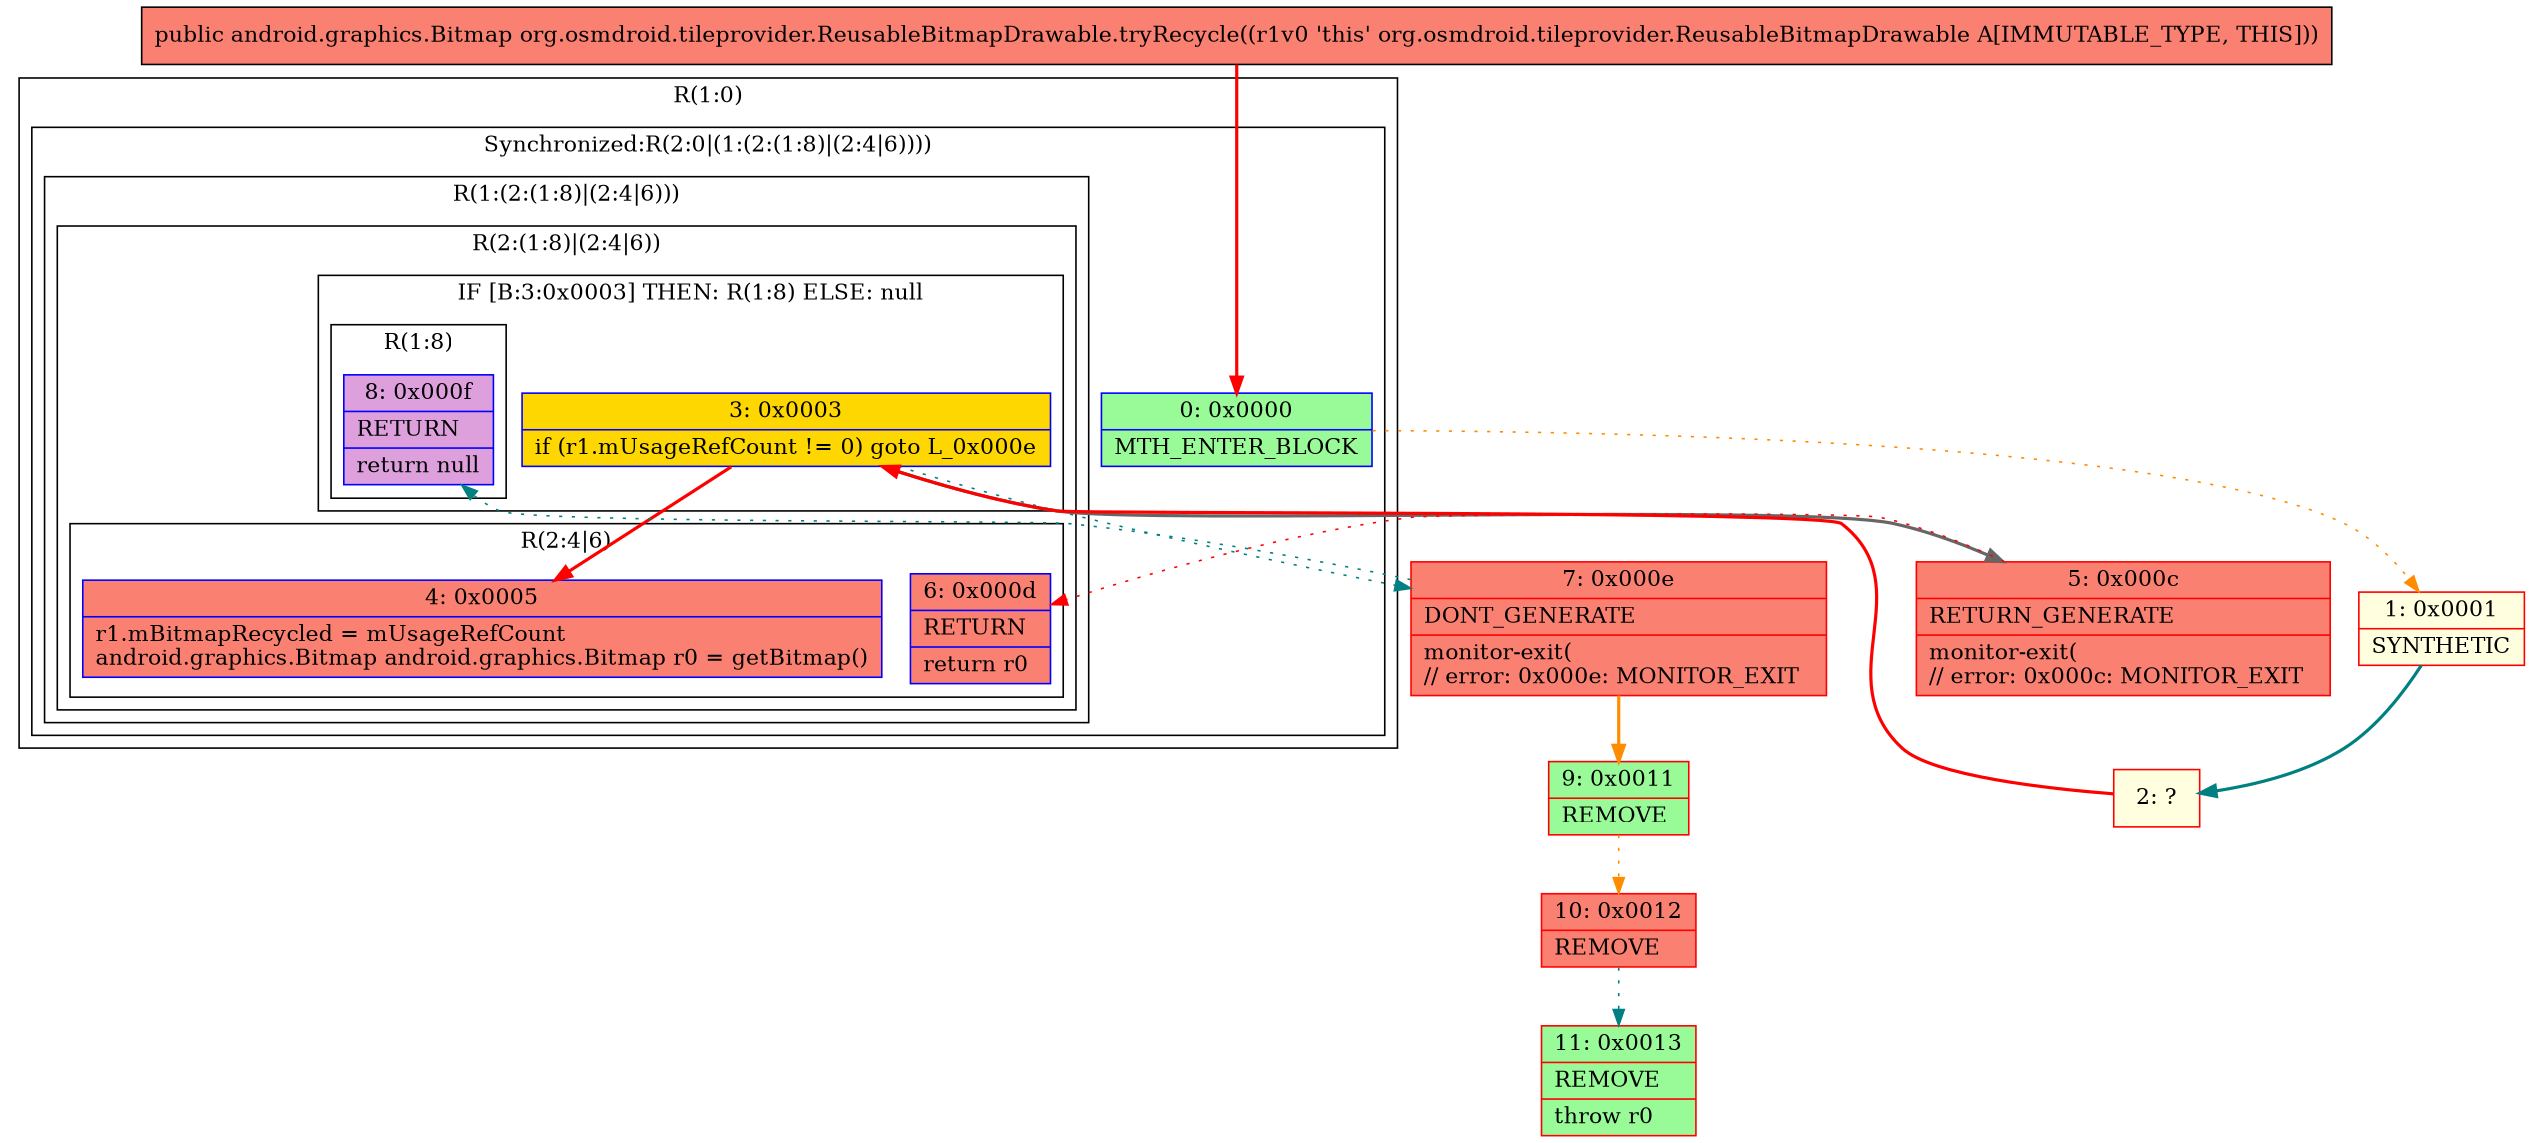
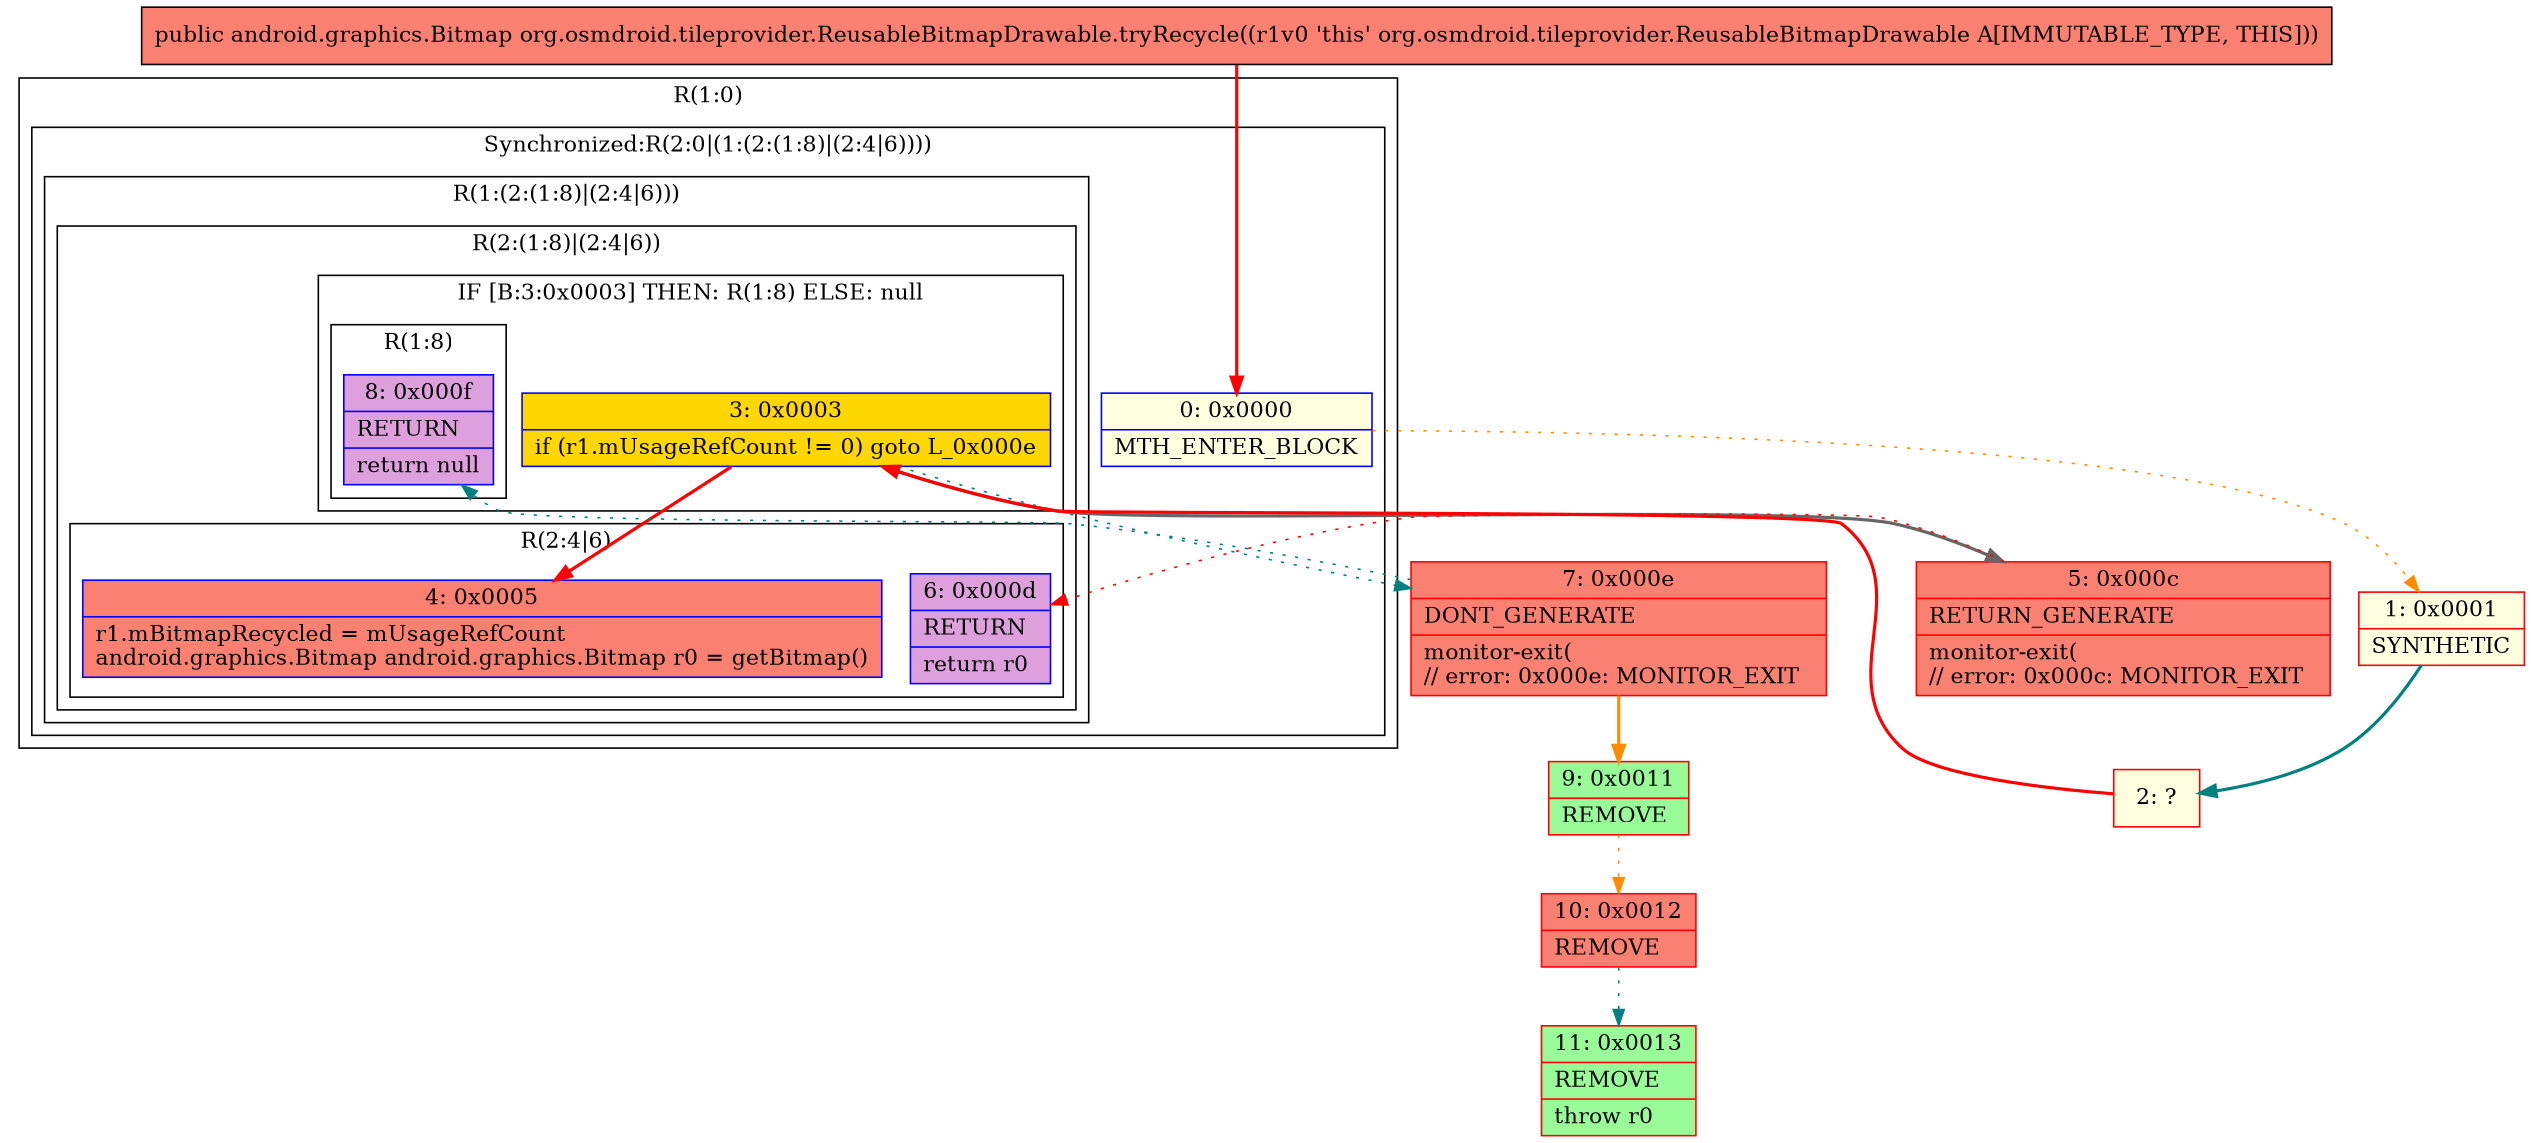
(1237, 430) -> (1237, 430)
(980, 629) -> (980, 629)
